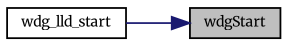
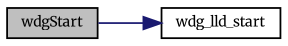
(149, 23) -> (121, 23)
